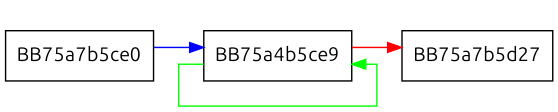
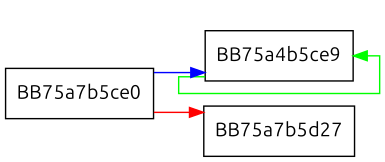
(370, 47) -> (172, 112)
